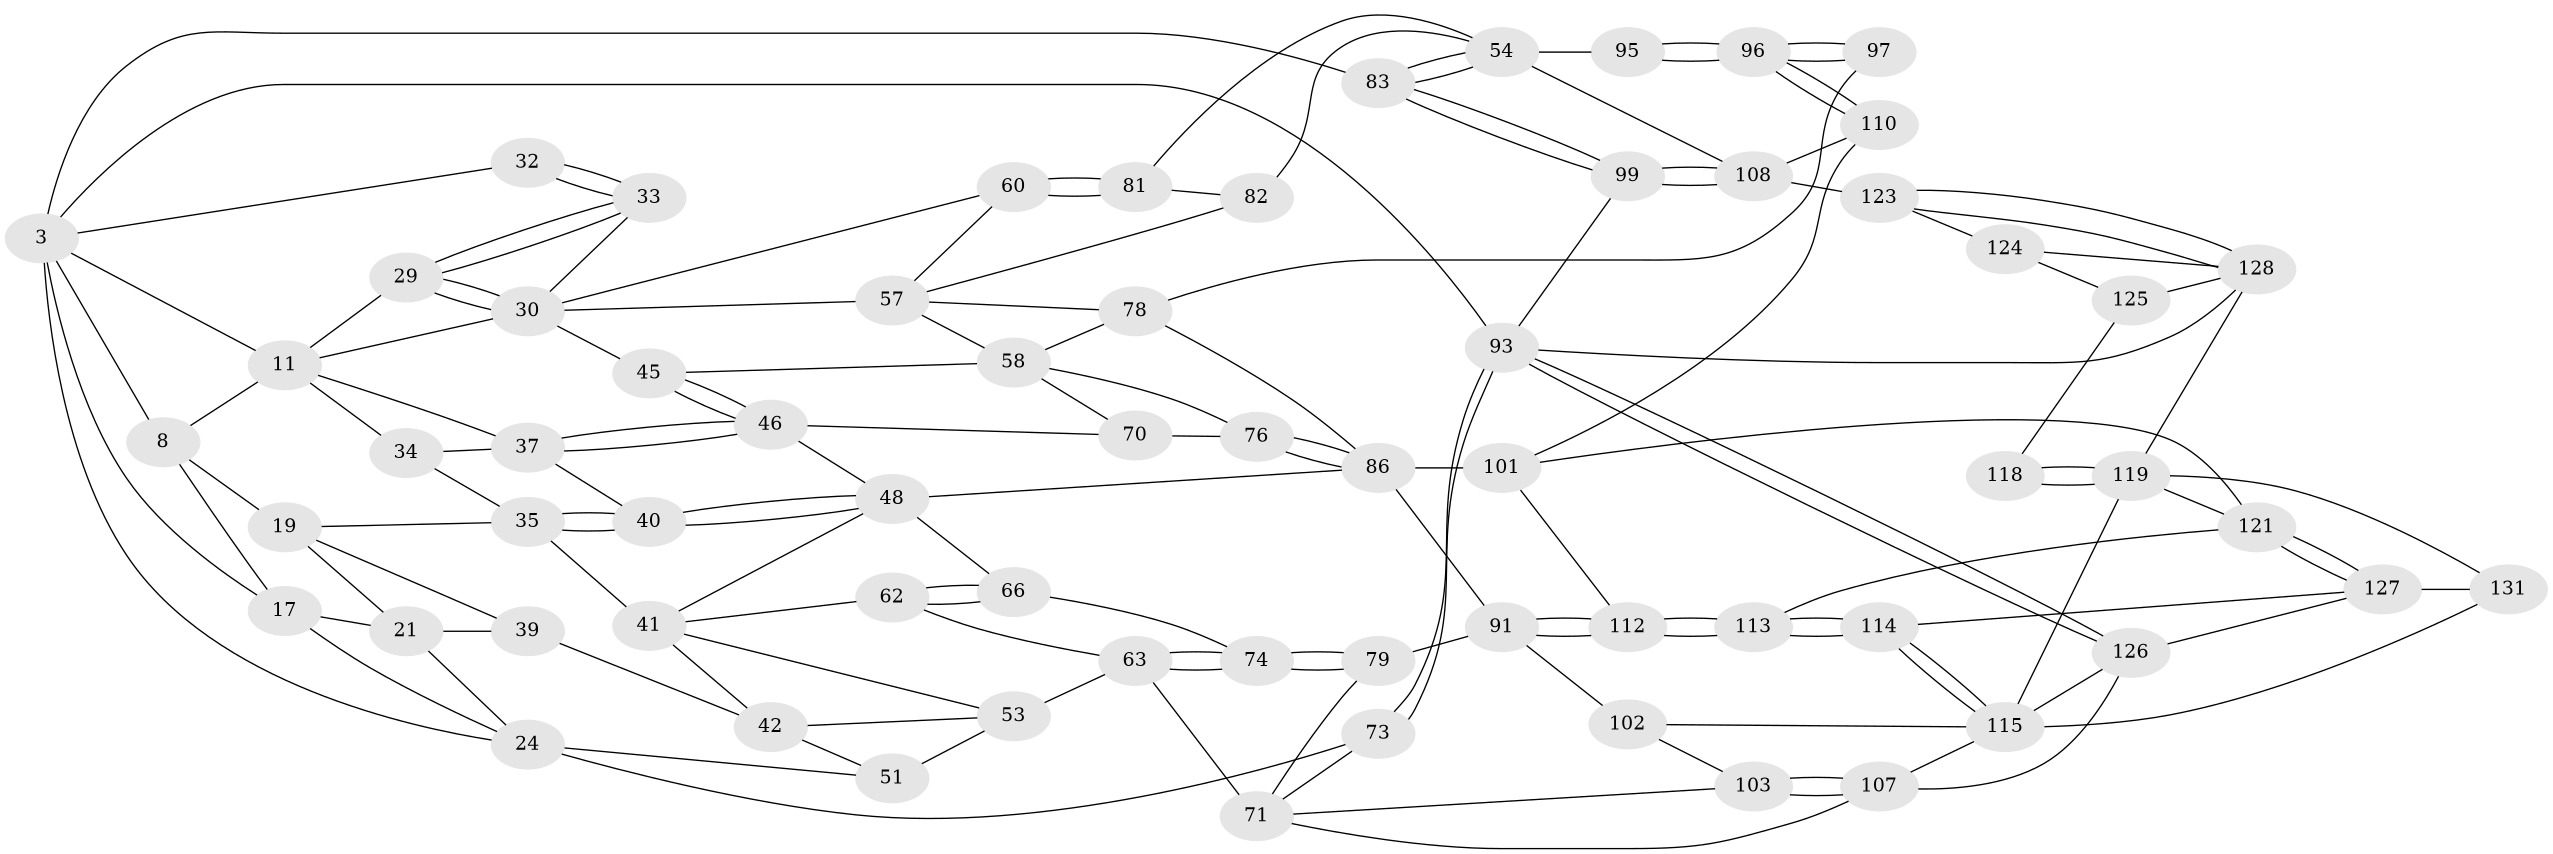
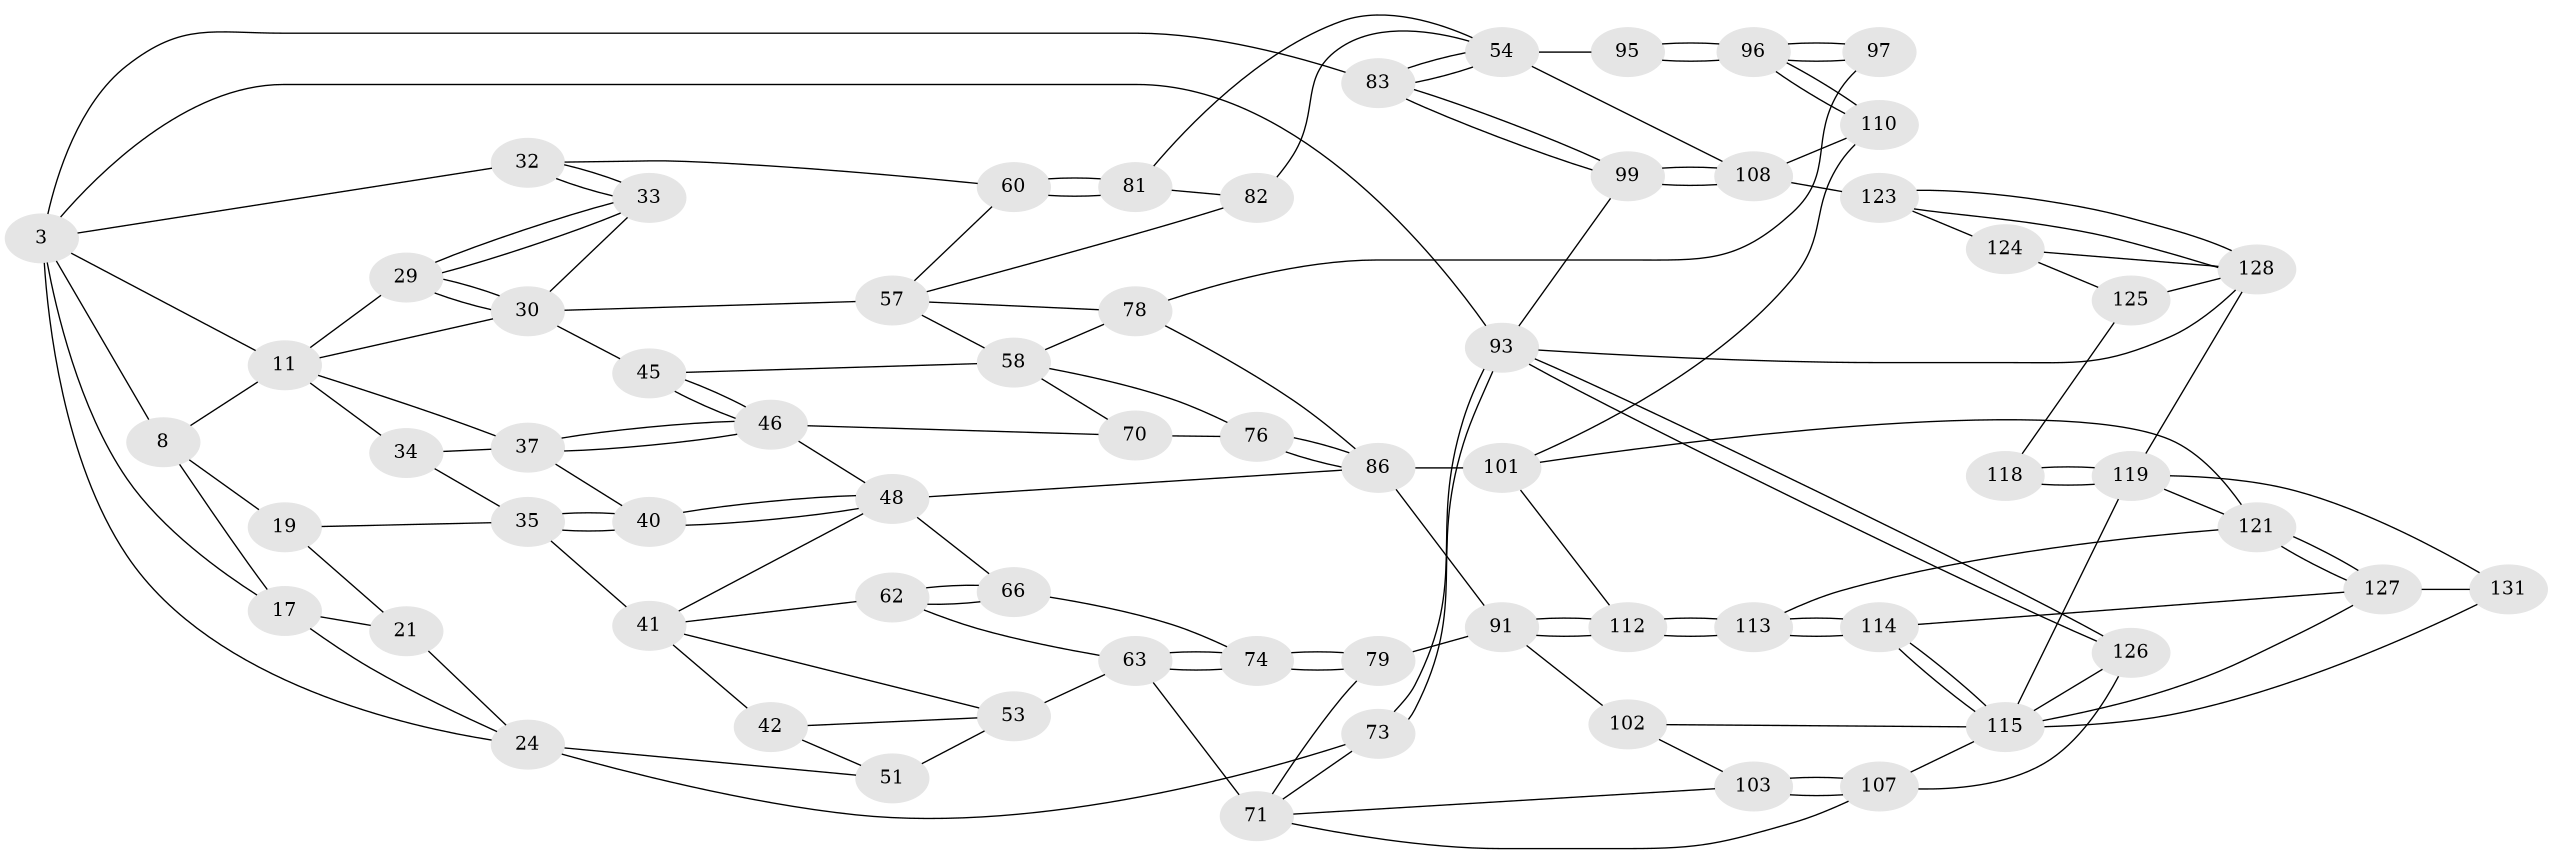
(771, 249) -> (771, 166)
(2257, 621) -> (2203, 678)
(528, 631) -> none
